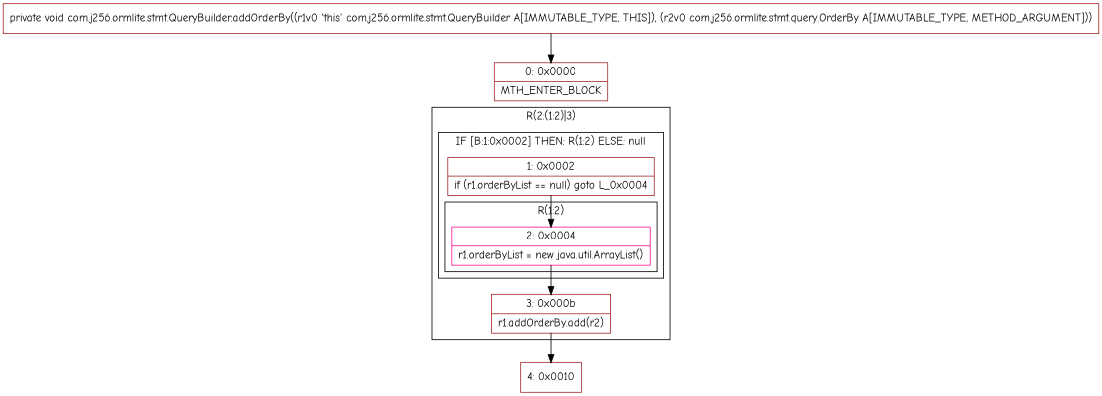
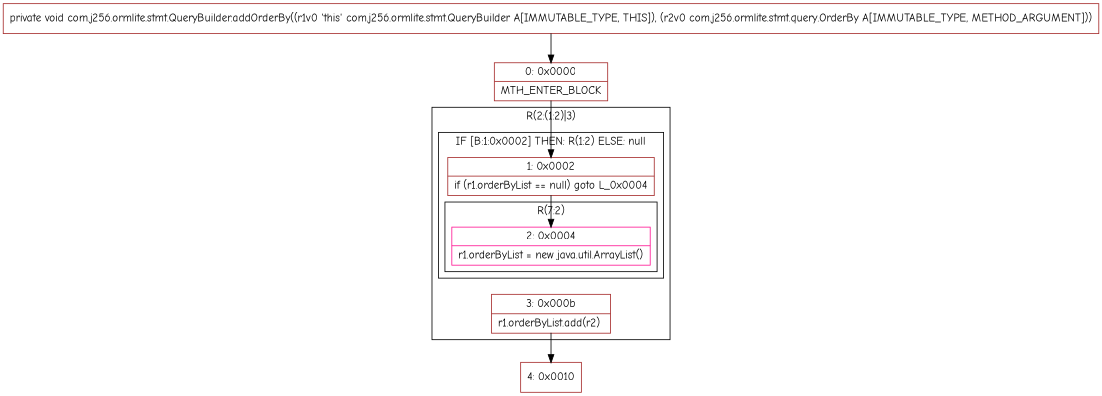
none -> (551, 125)
(551, 211) -> (551, 211)
(551, 276) -> none
(551, 323) -> (549, 323)
